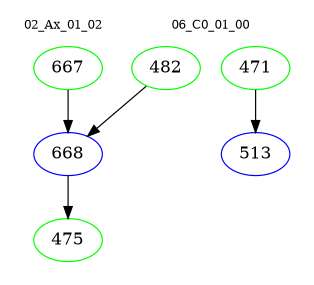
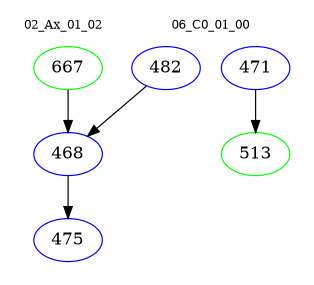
(166, 68) -> (166, 68)
(256, 68) -> (256, 68)
(68, 154) -> (68, 154)
(256, 154) -> (256, 154)
(68, 240) -> (68, 240)
